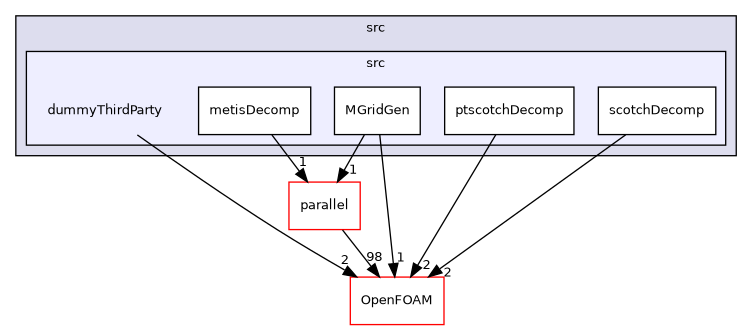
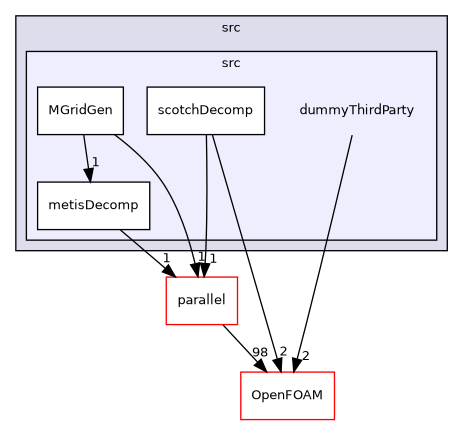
(509, 111) -> none
none -> (207, 199)
(387, 199) -> (86, 152)
